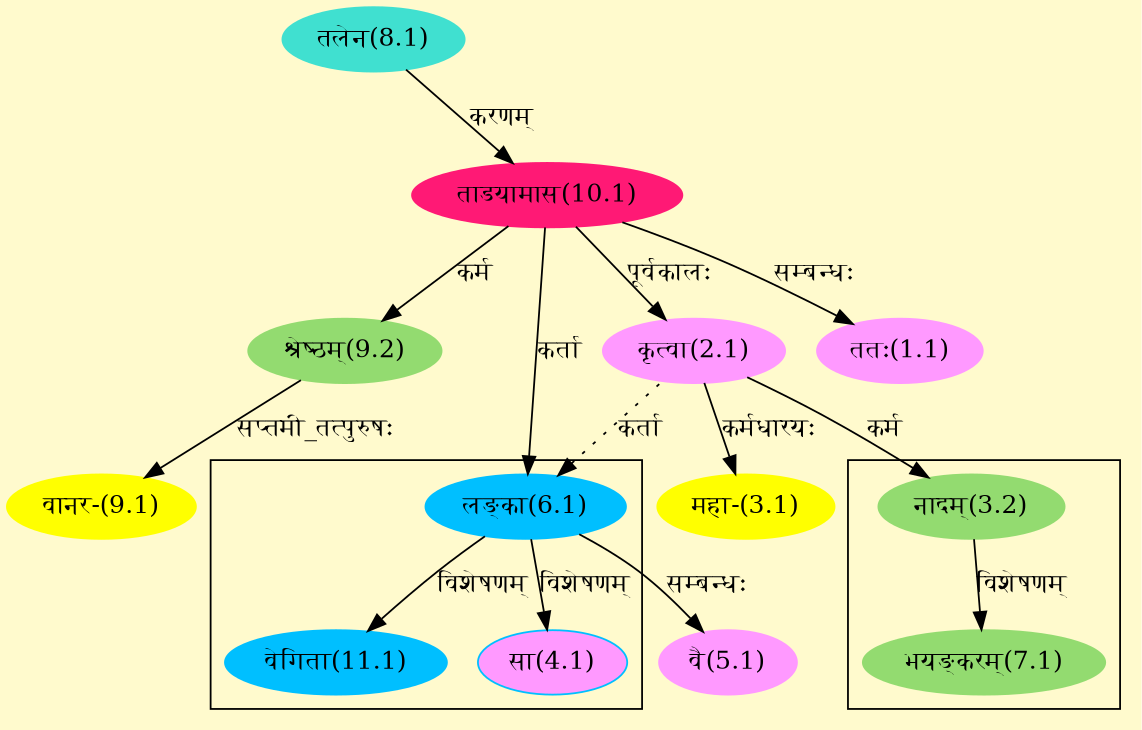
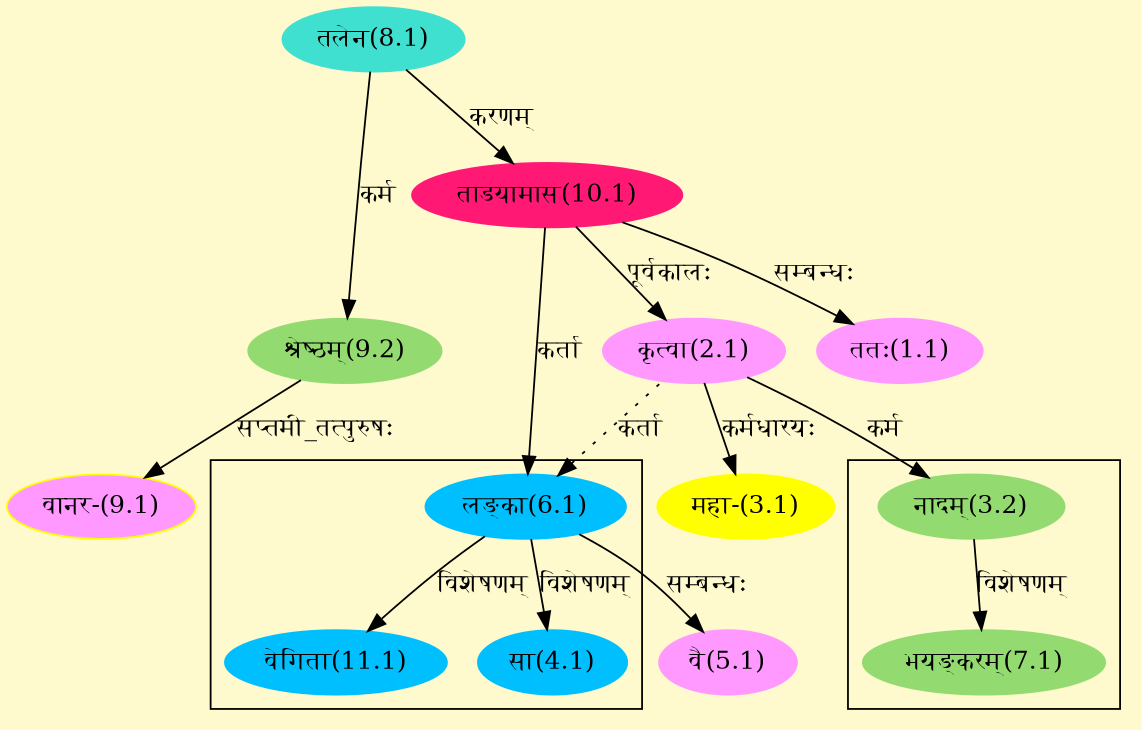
(453, 268) -> (359, 186)
(101, 507) -> (101, 507)
(553, 662) -> (553, 662)
